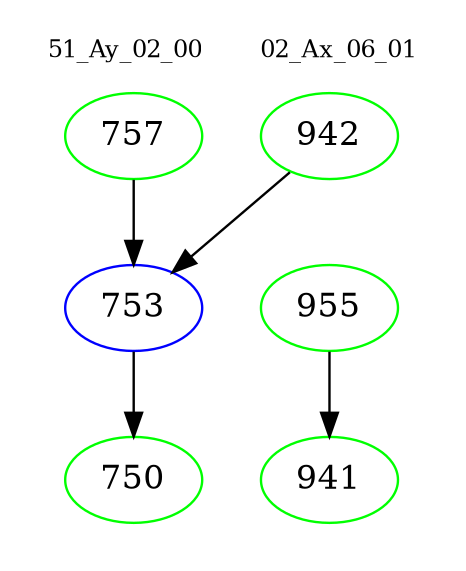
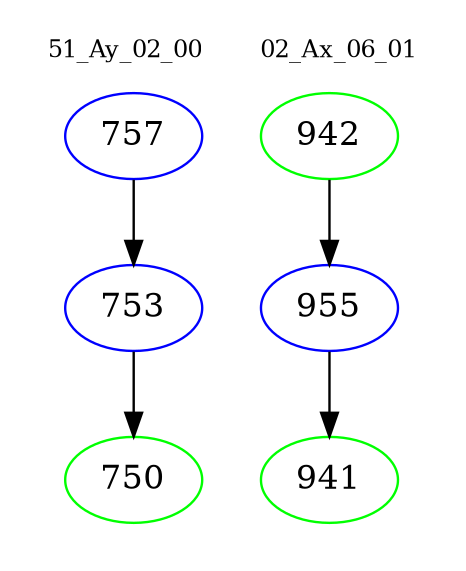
(134, 136) -> (134, 136)
(258, 200) -> (329, 210)
(329, 308) -> (329, 308)
